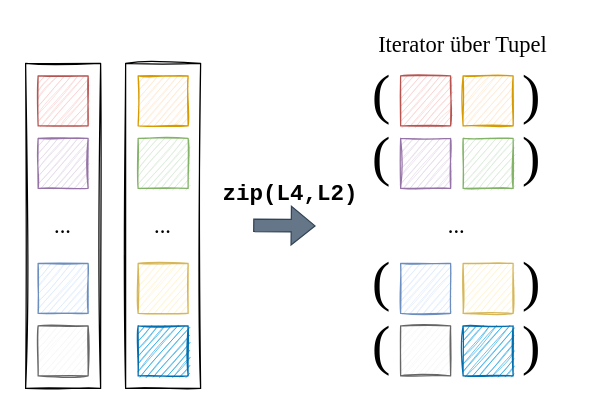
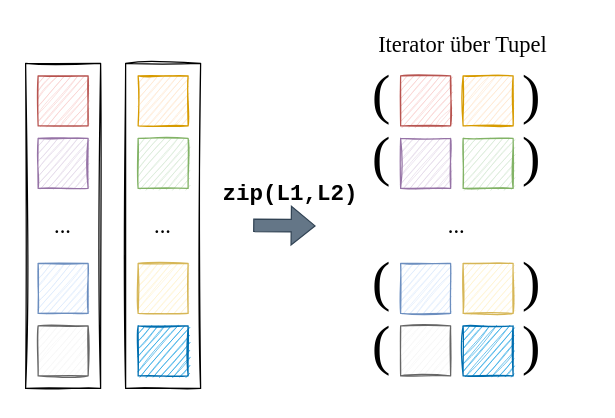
(291, 194) -> (291, 194)
